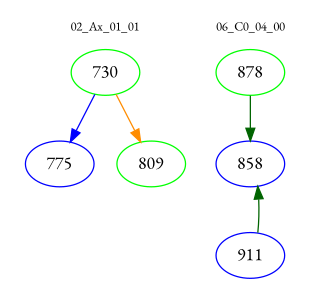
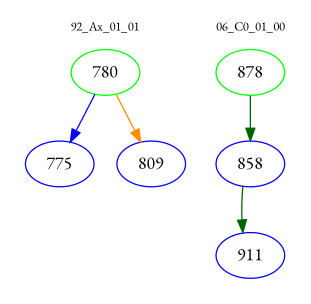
(105, 27) -> (105, 27)
(251, 27) -> (251, 27)
(105, 72) -> (105, 72)
(151, 164) -> (151, 164)
(259, 216) -> (242, 203)
